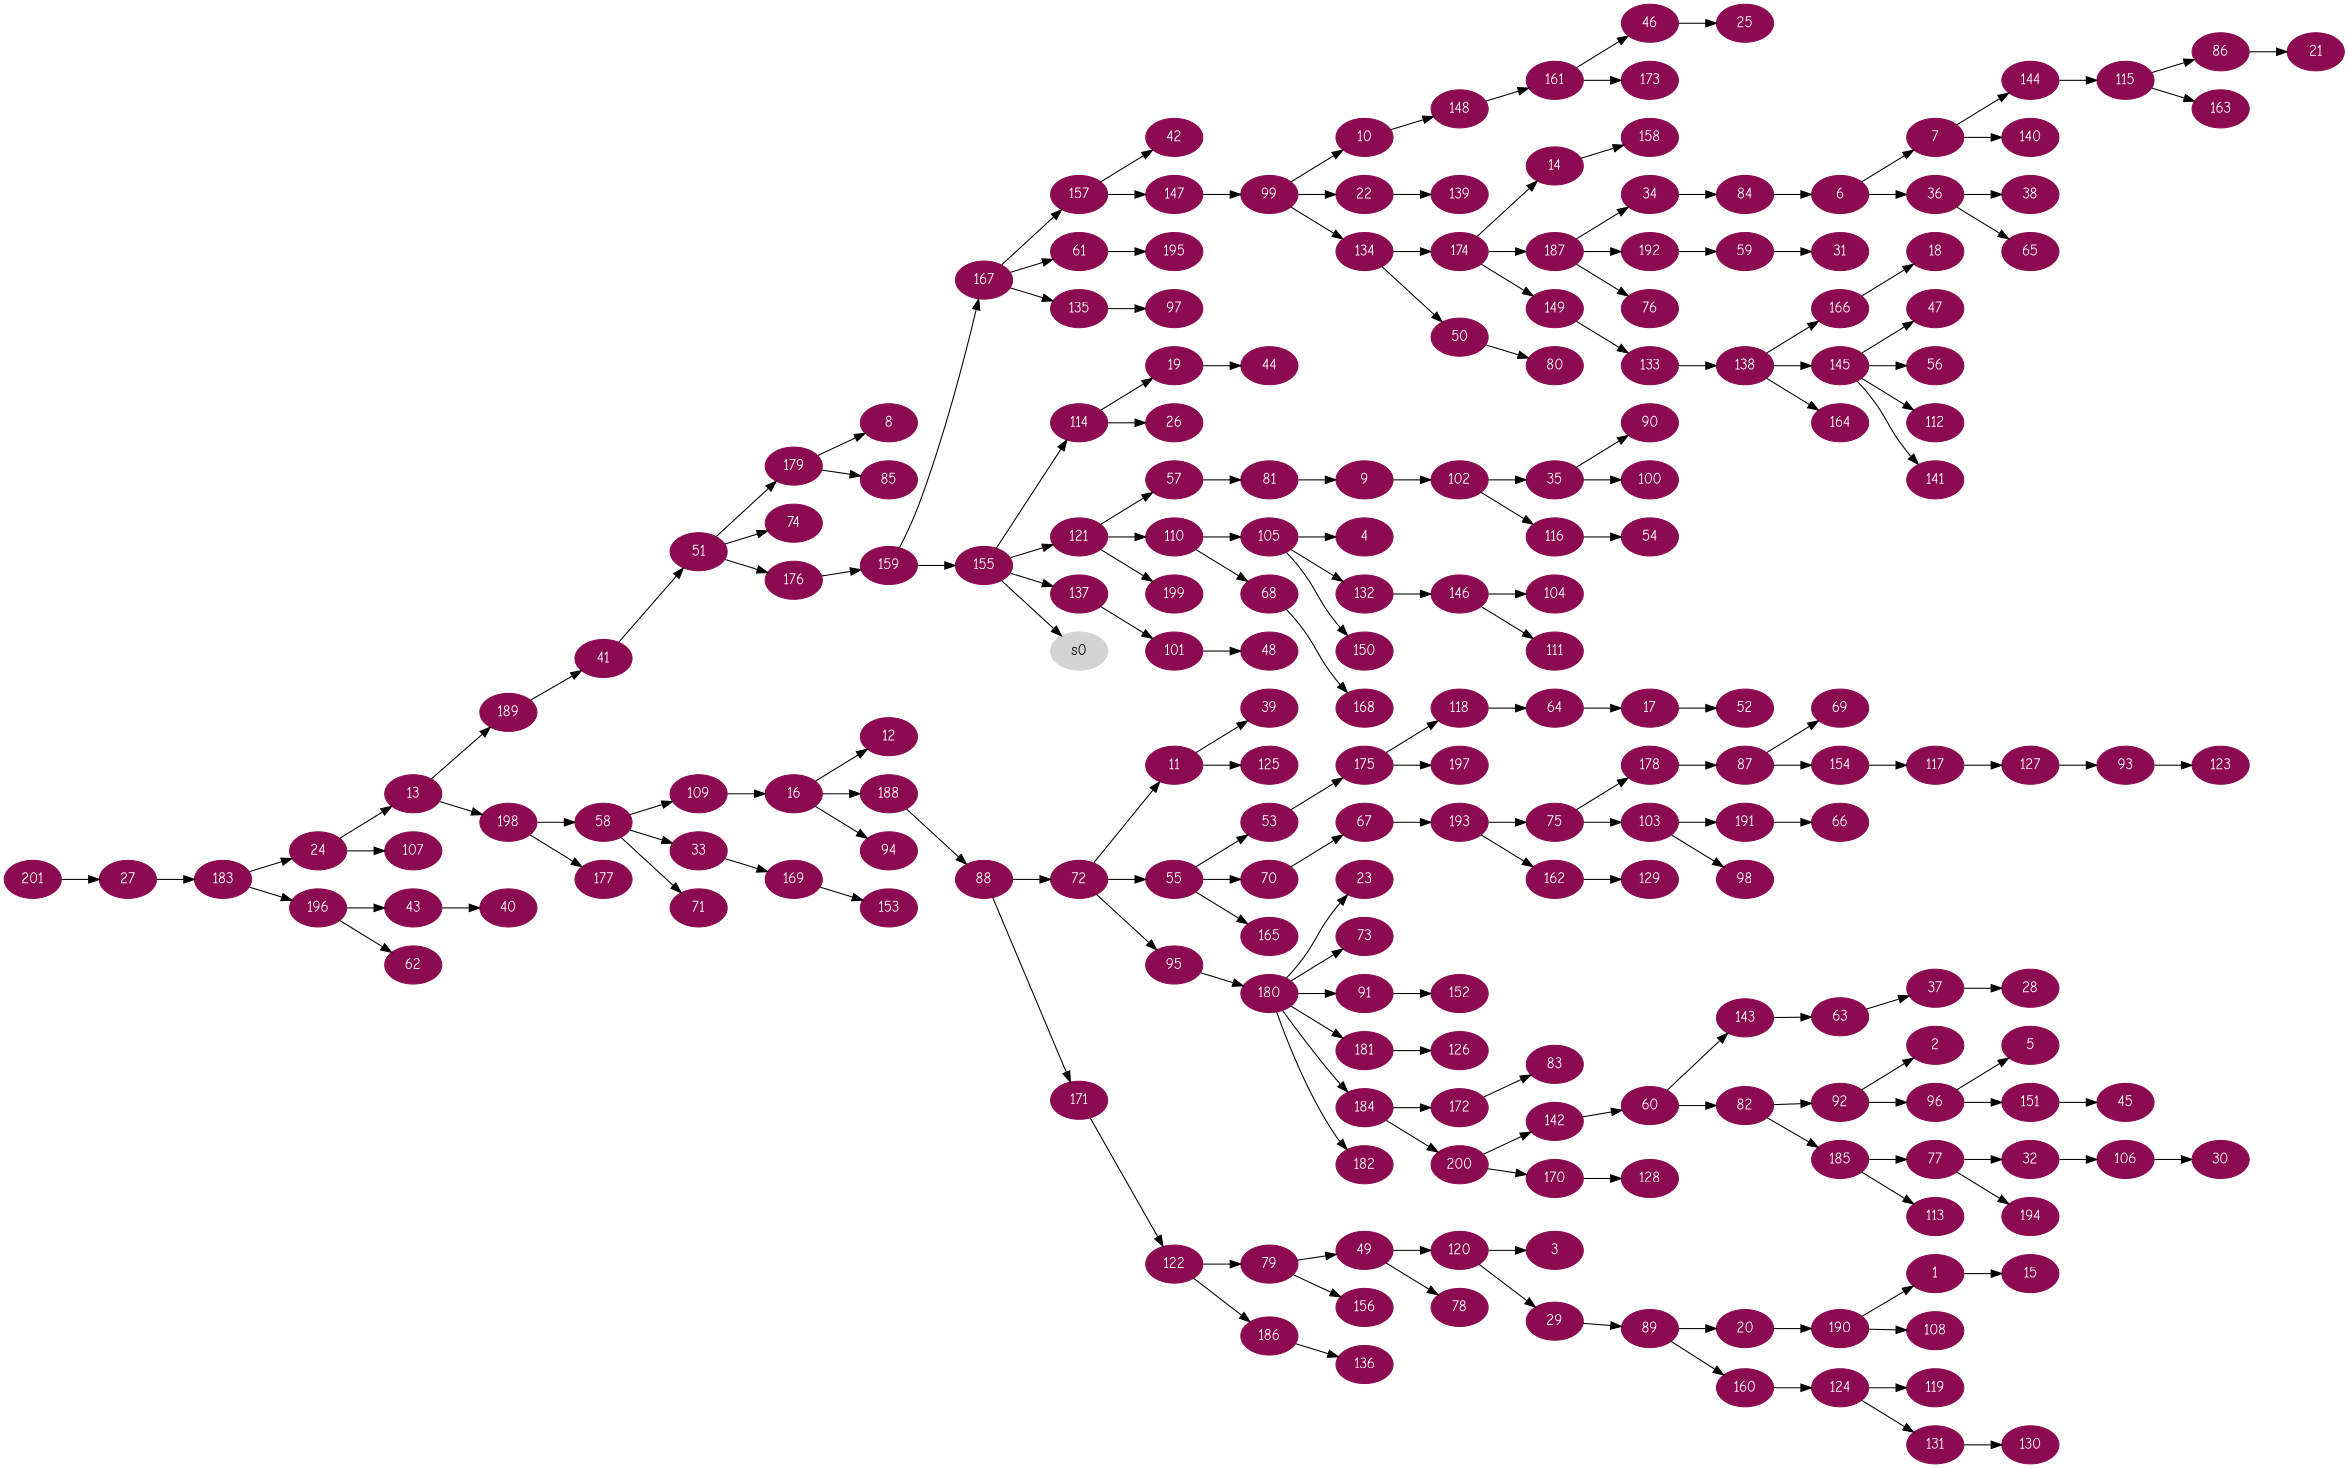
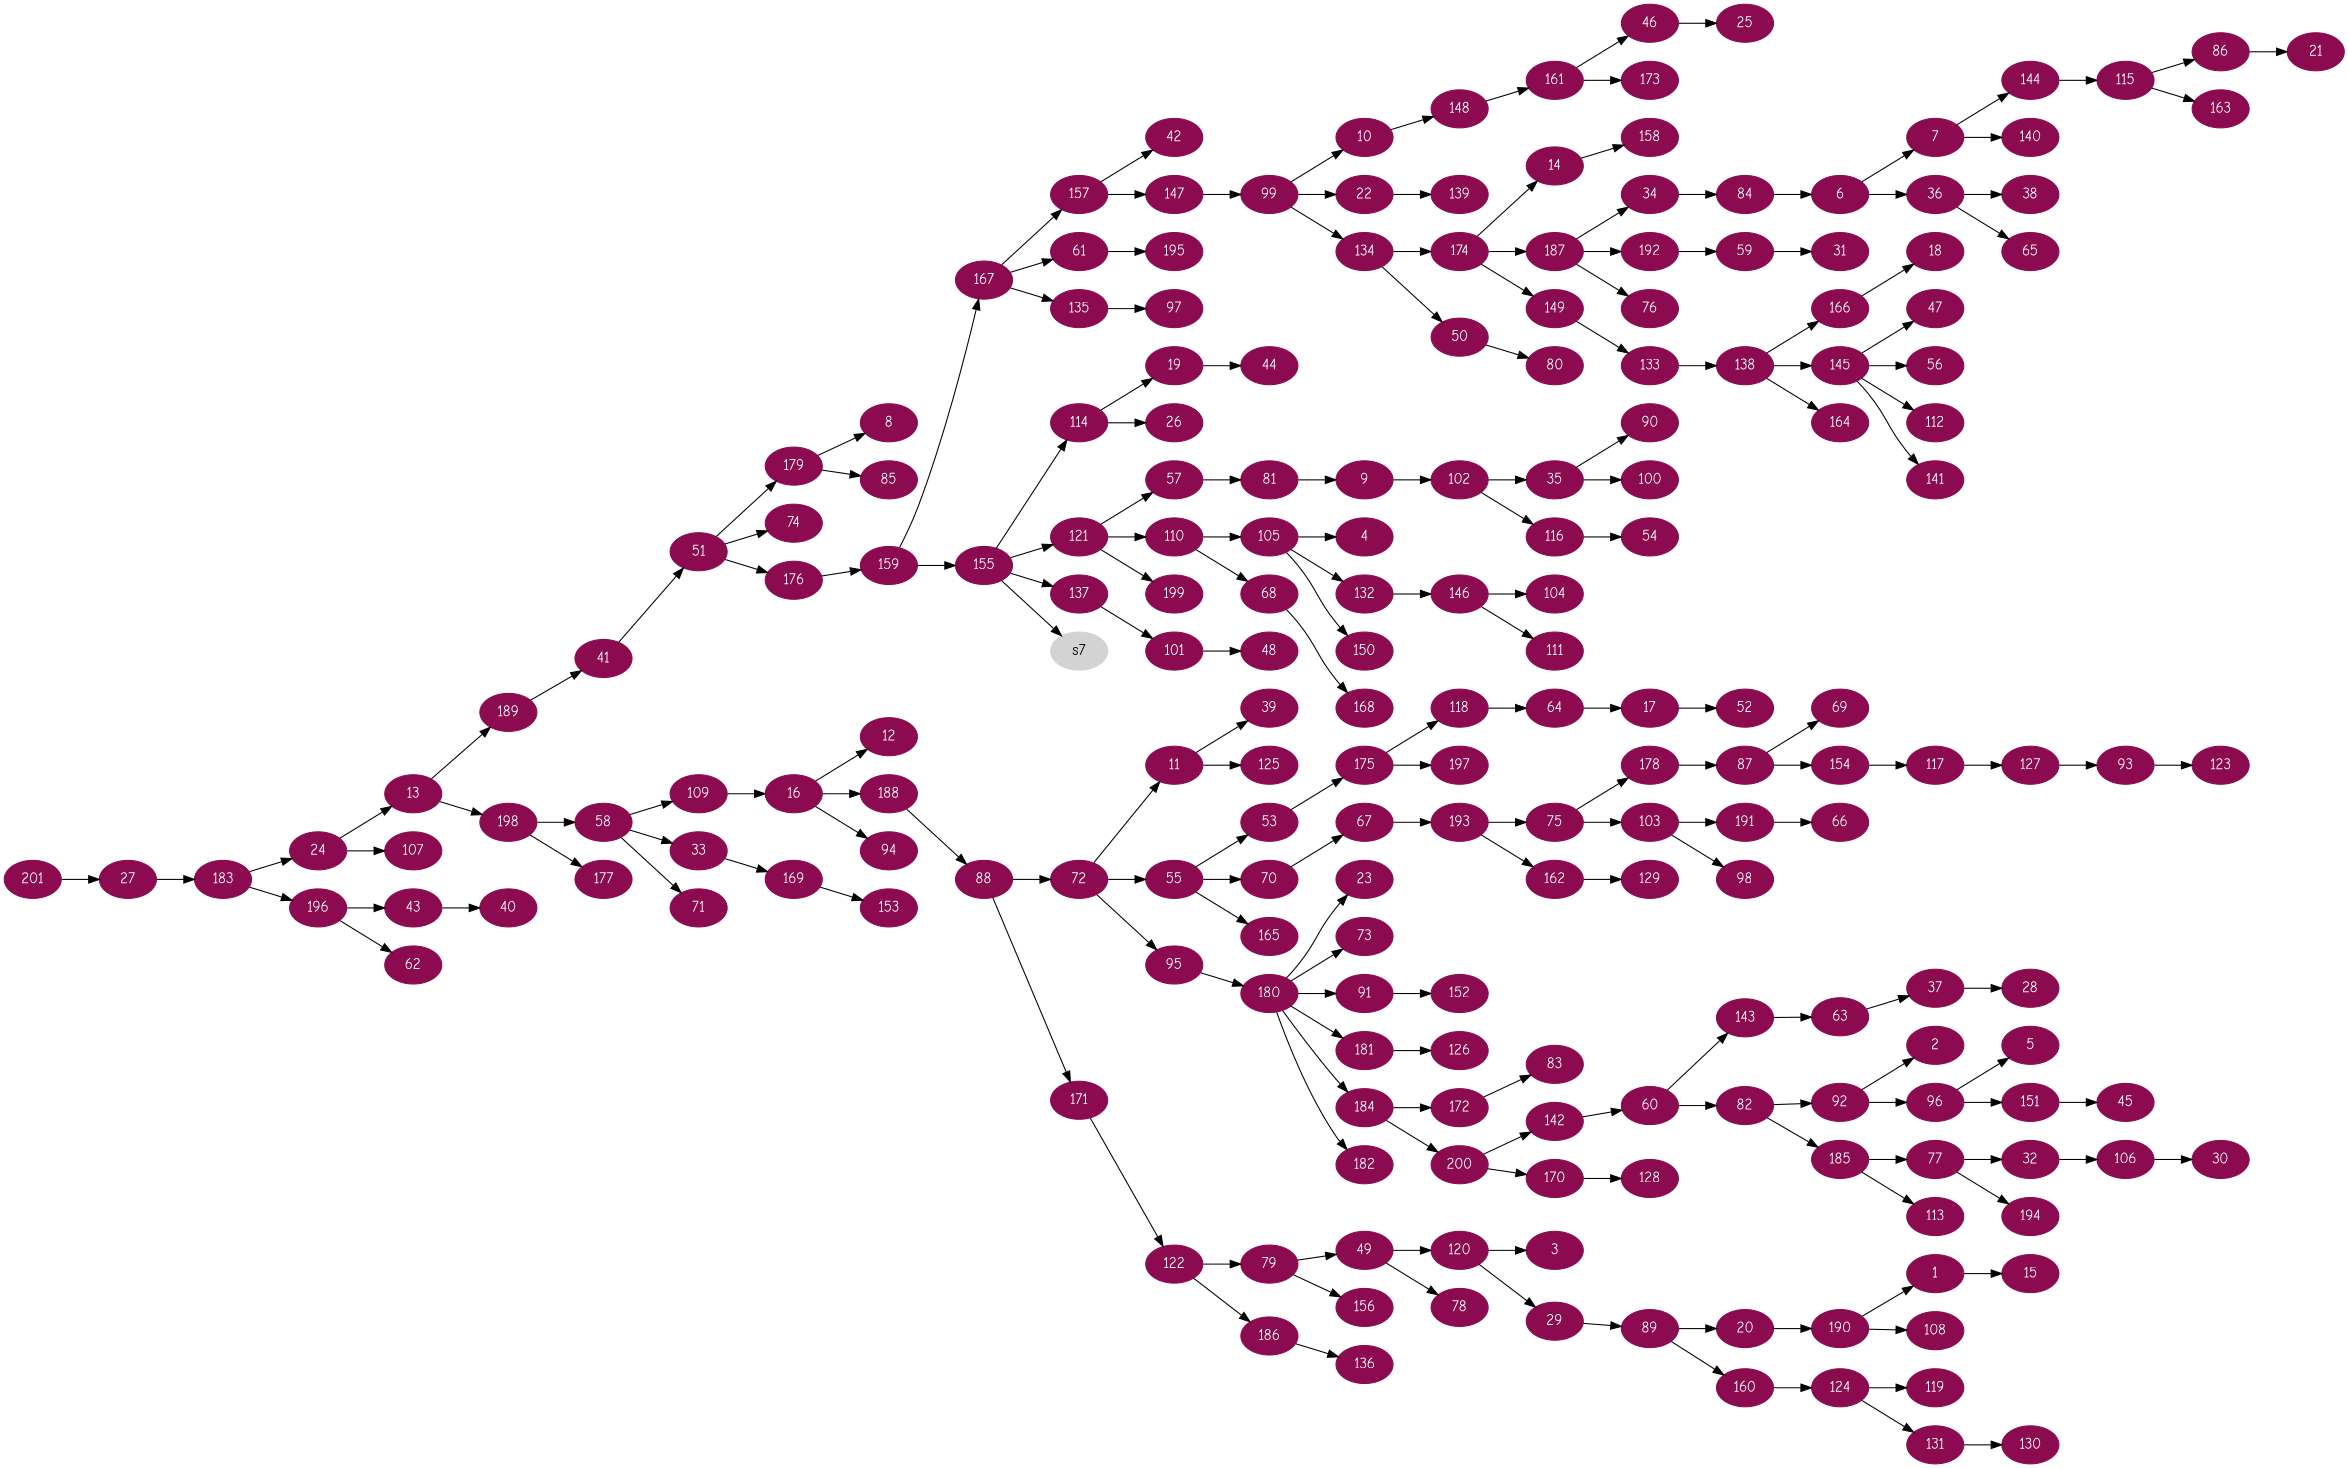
(1079, 651) -> (1079, 651)
